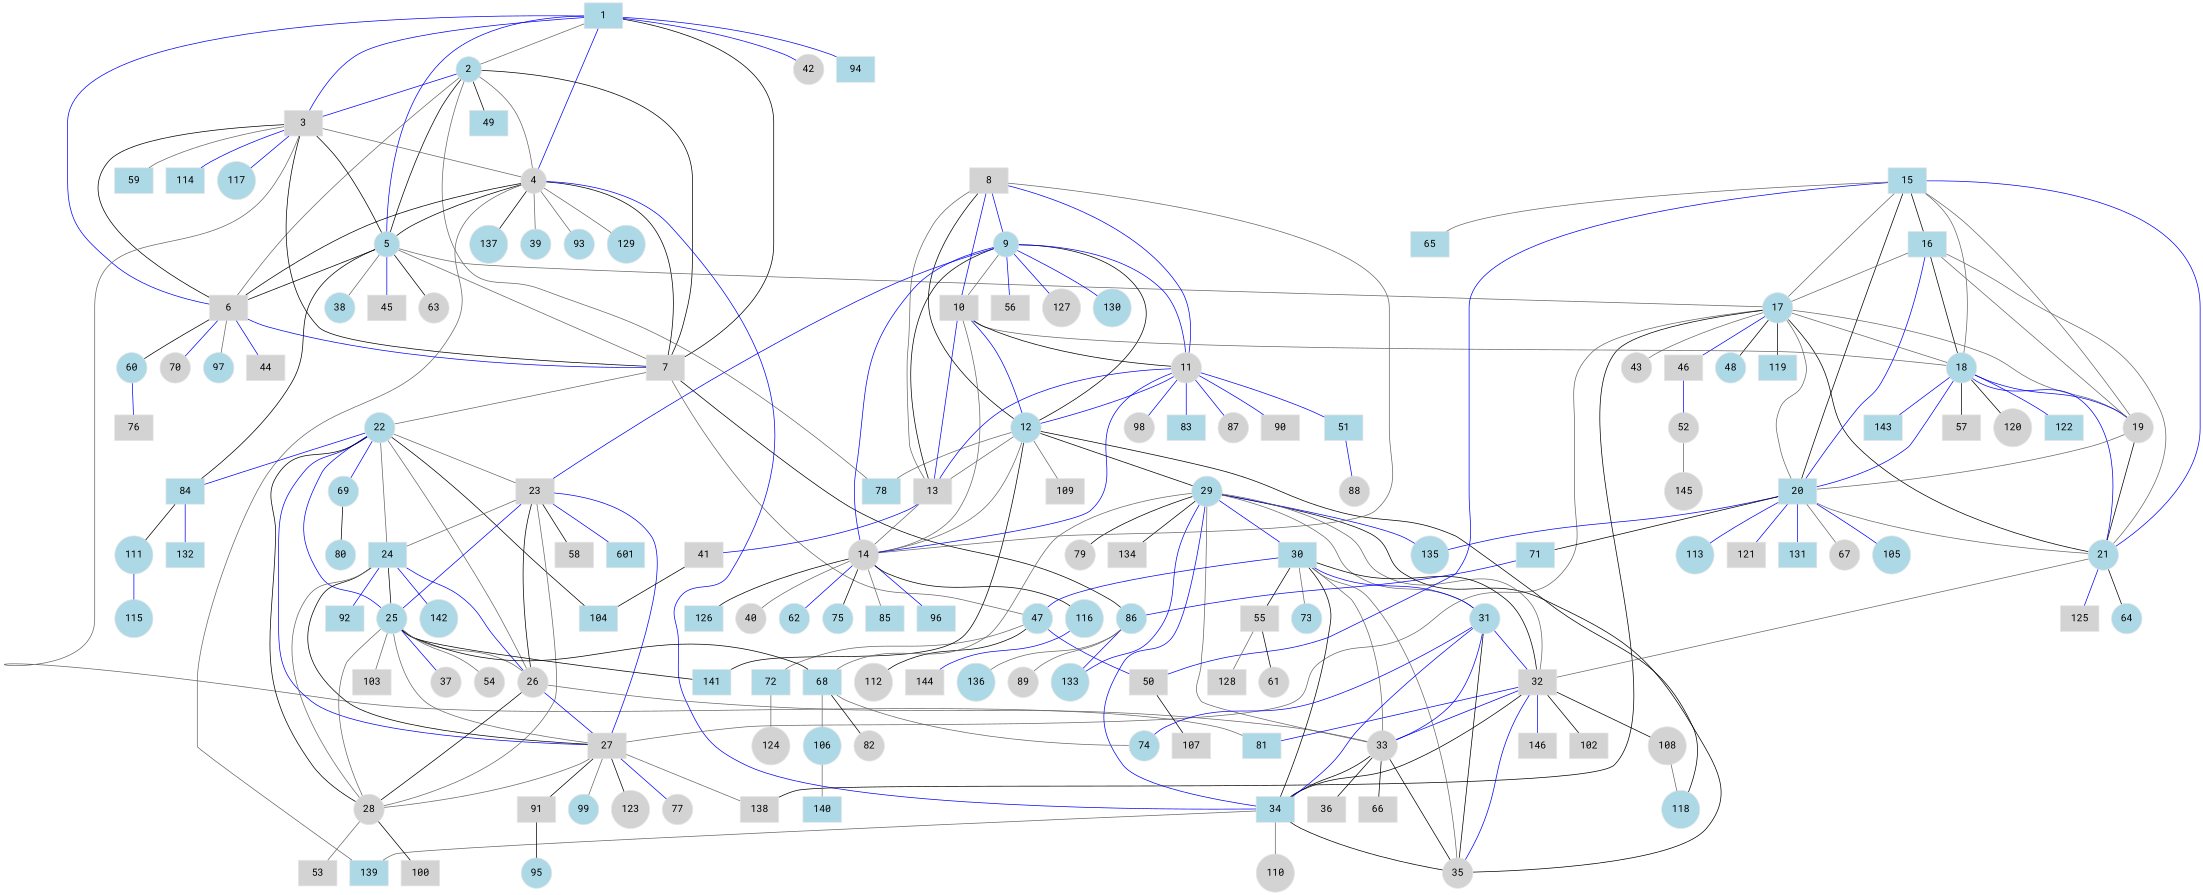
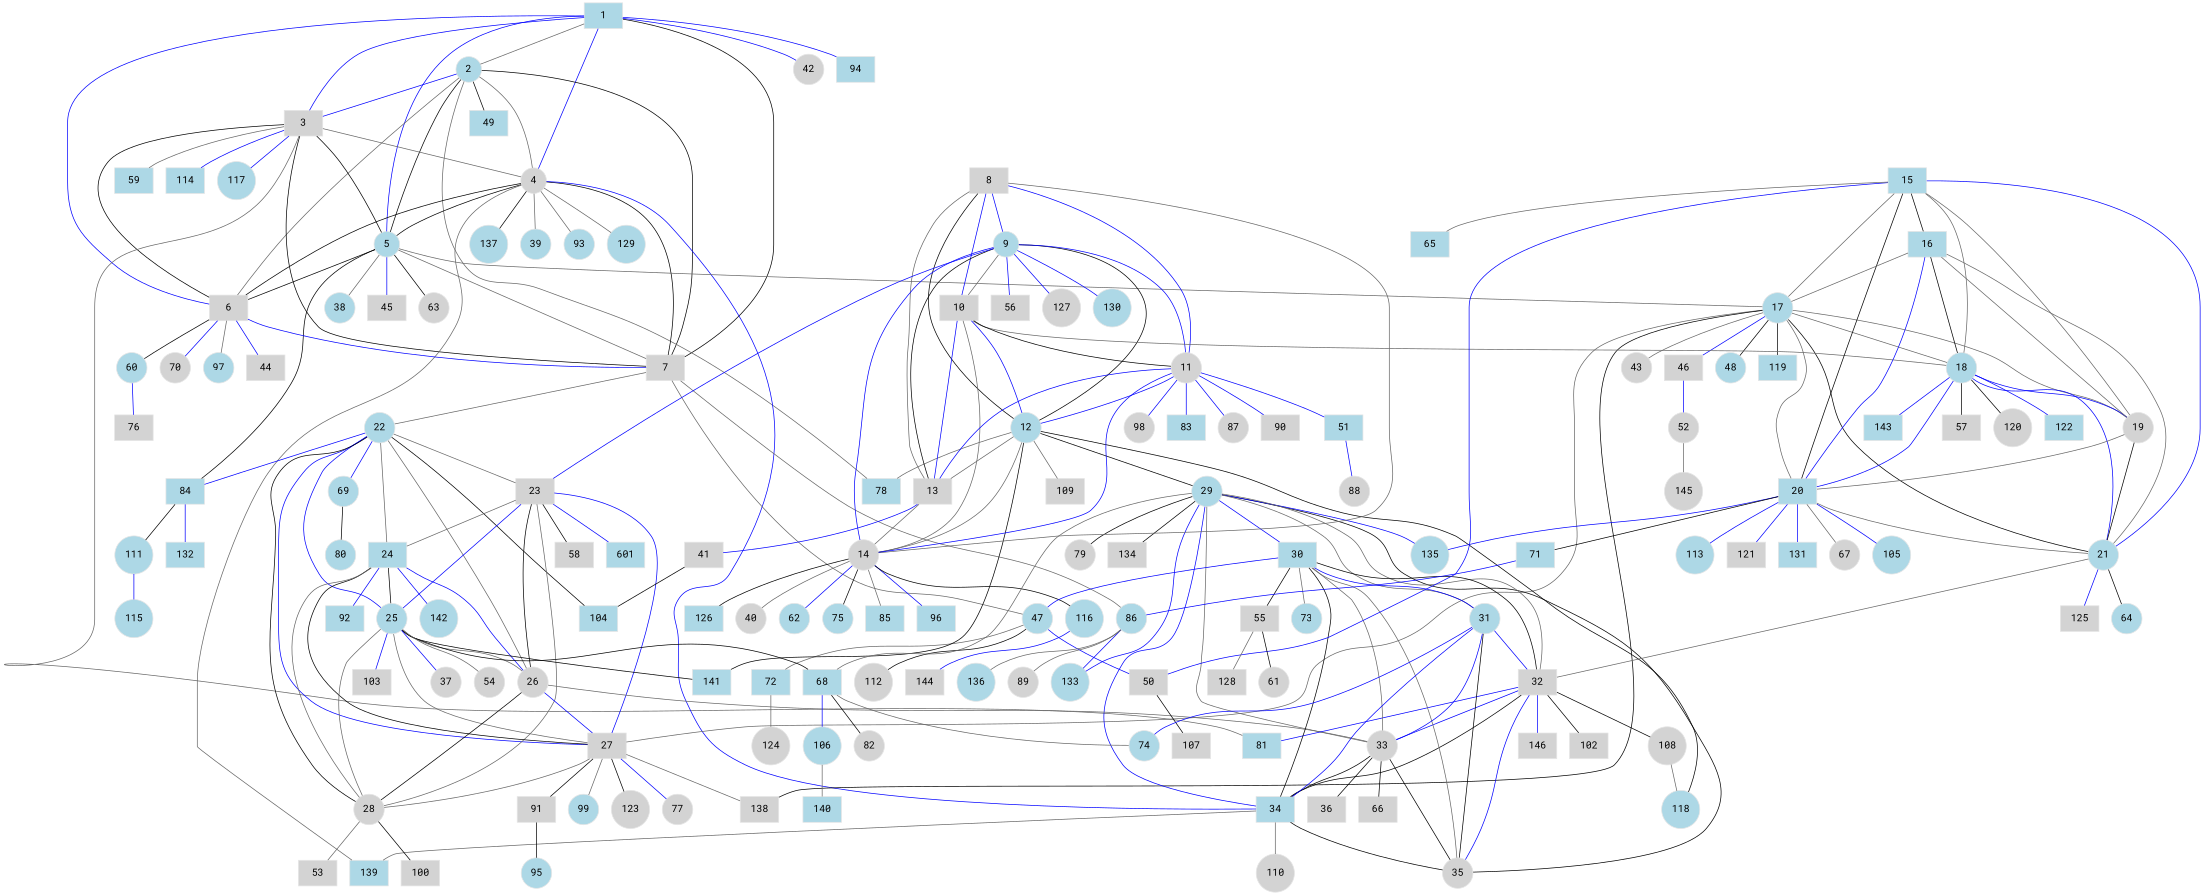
(886, 524) -> (886, 524)
(382, 651) -> (382, 651)
(822, 714) -> (822, 714)
